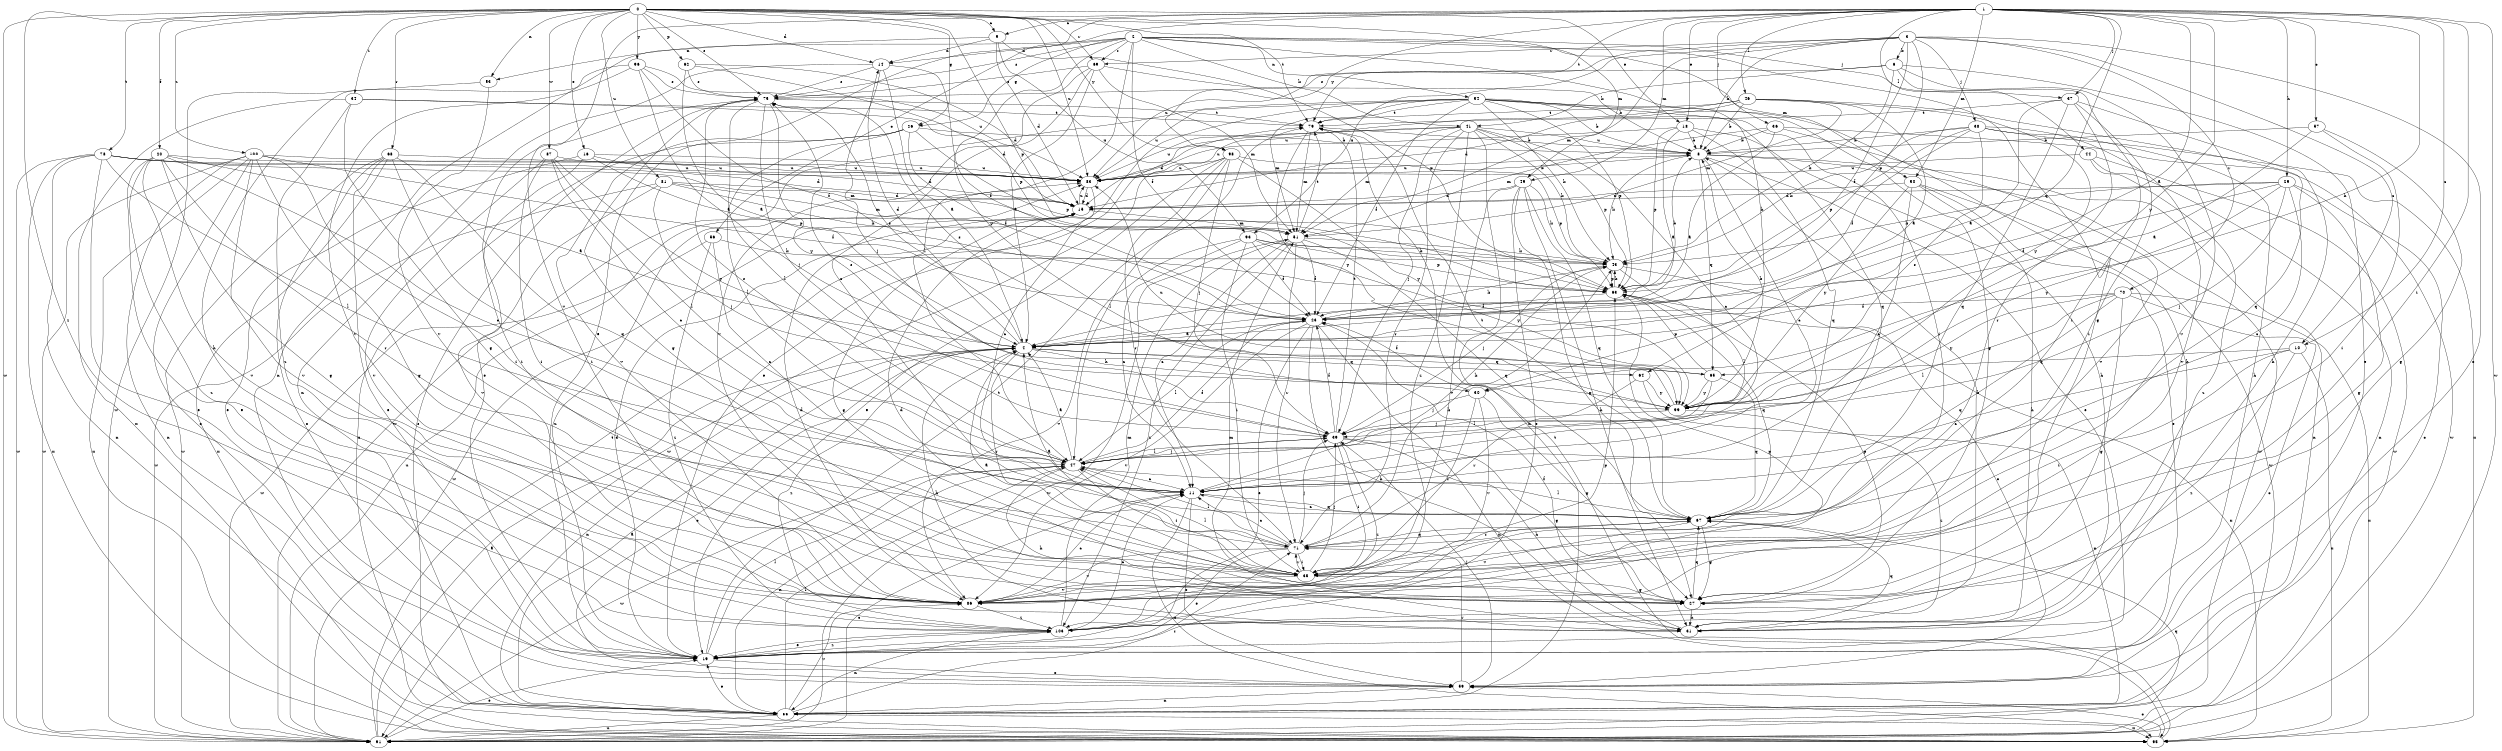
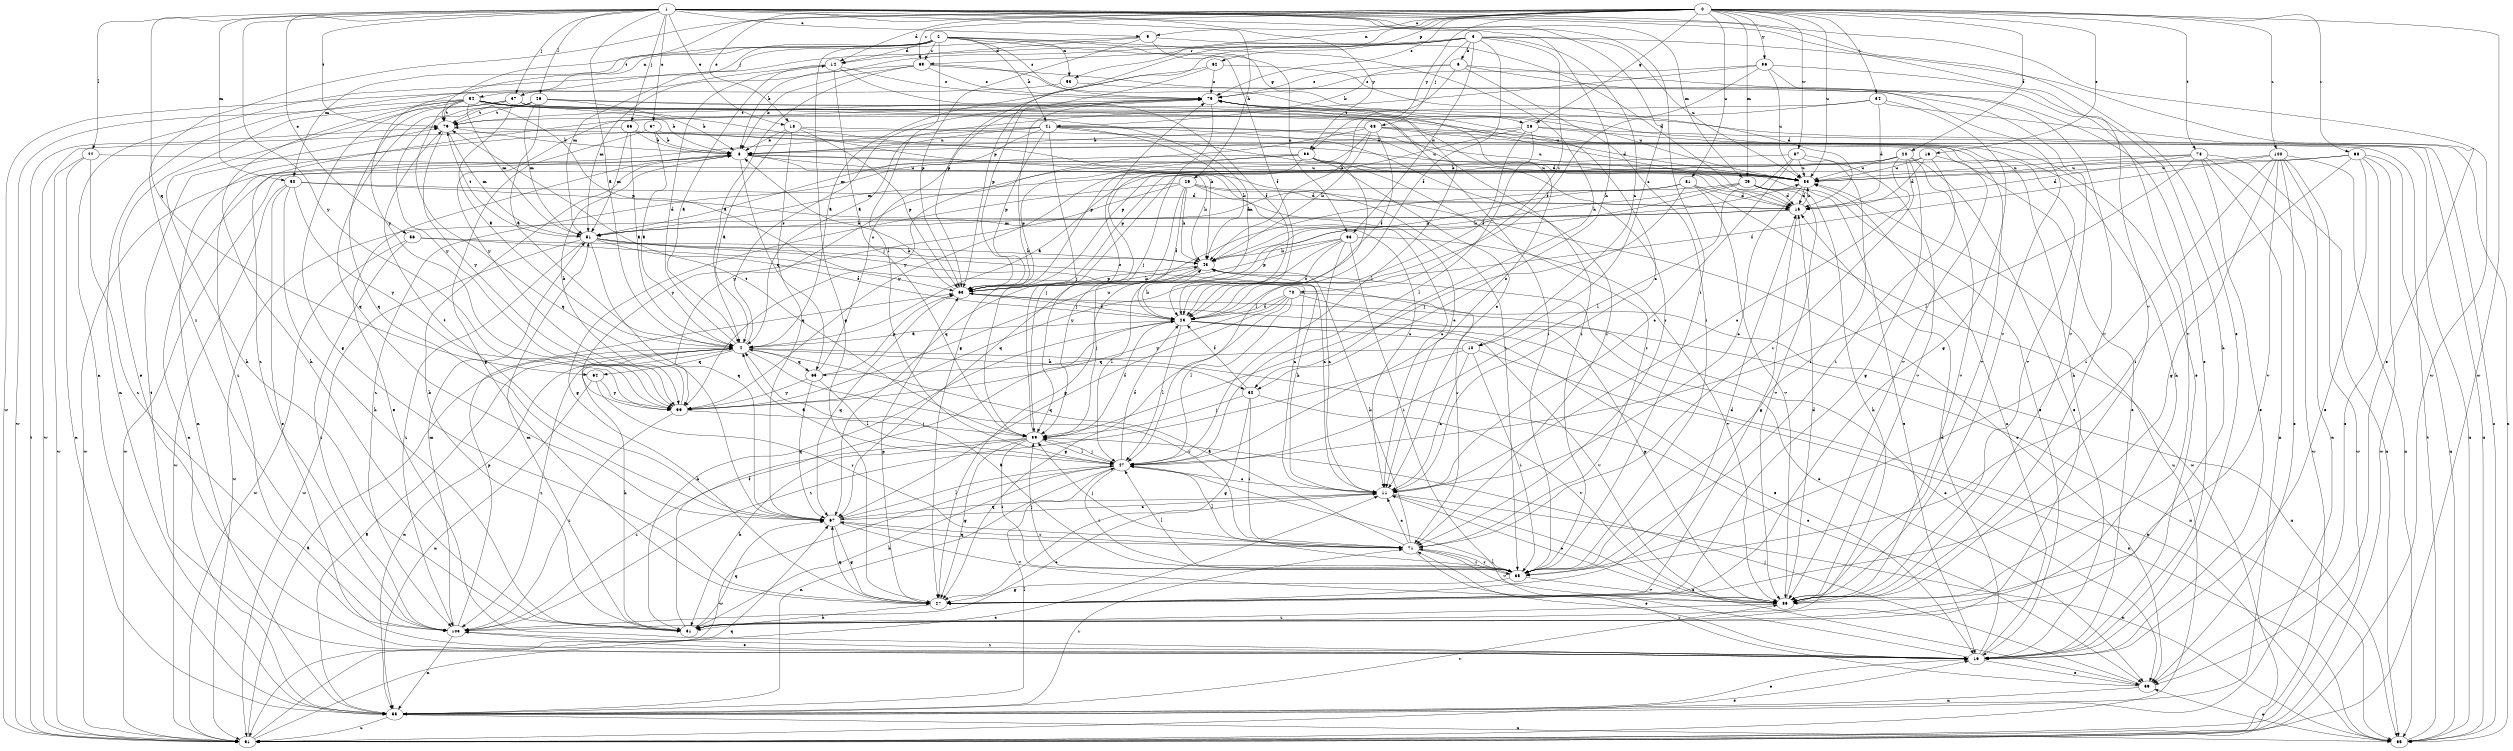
(1915, 265) -> (906, 265)
(1213, 616) -> (622, 438)
